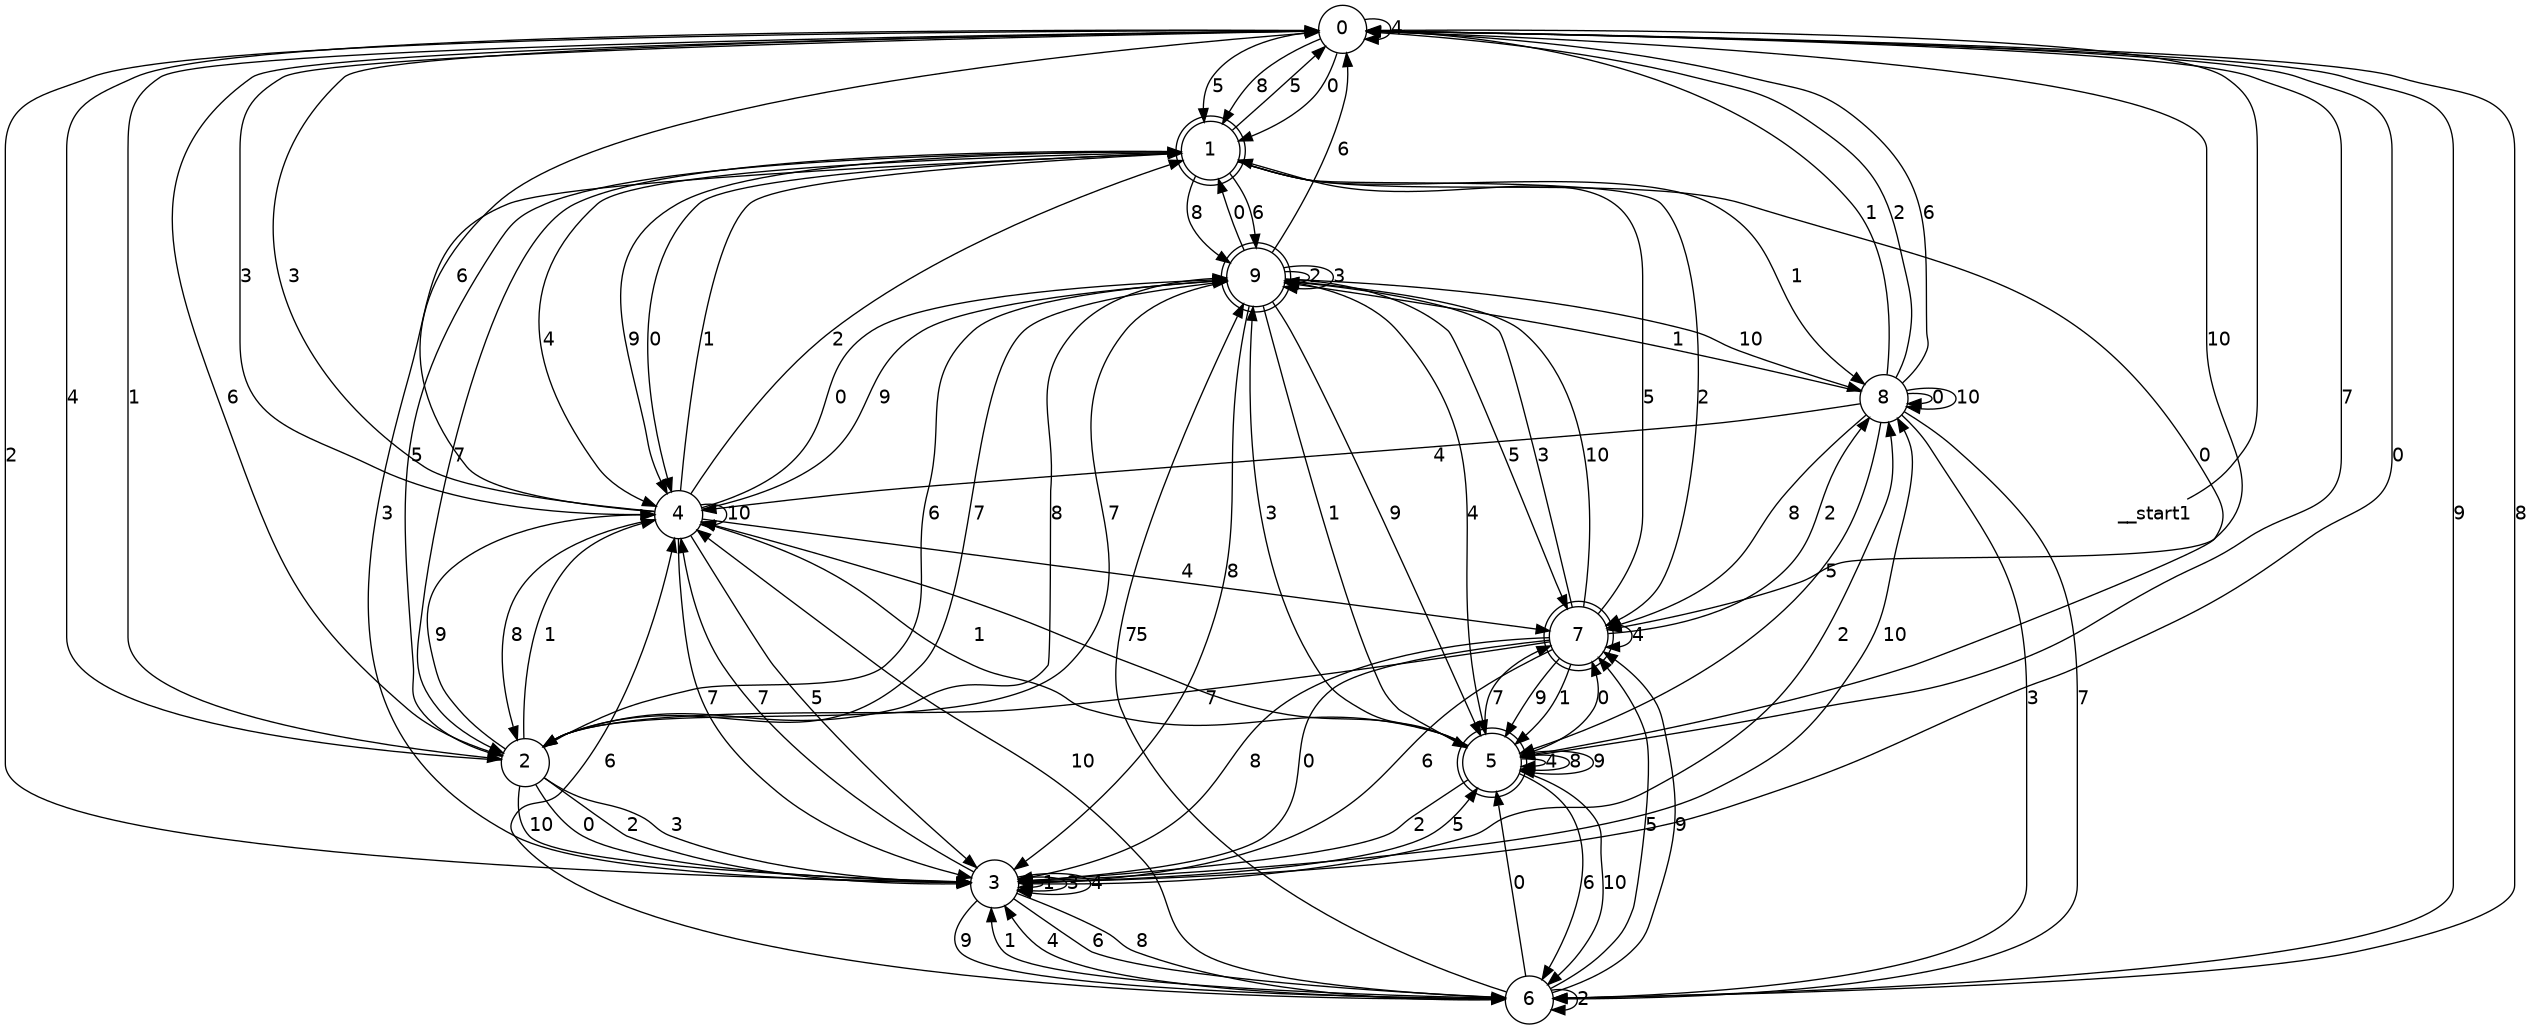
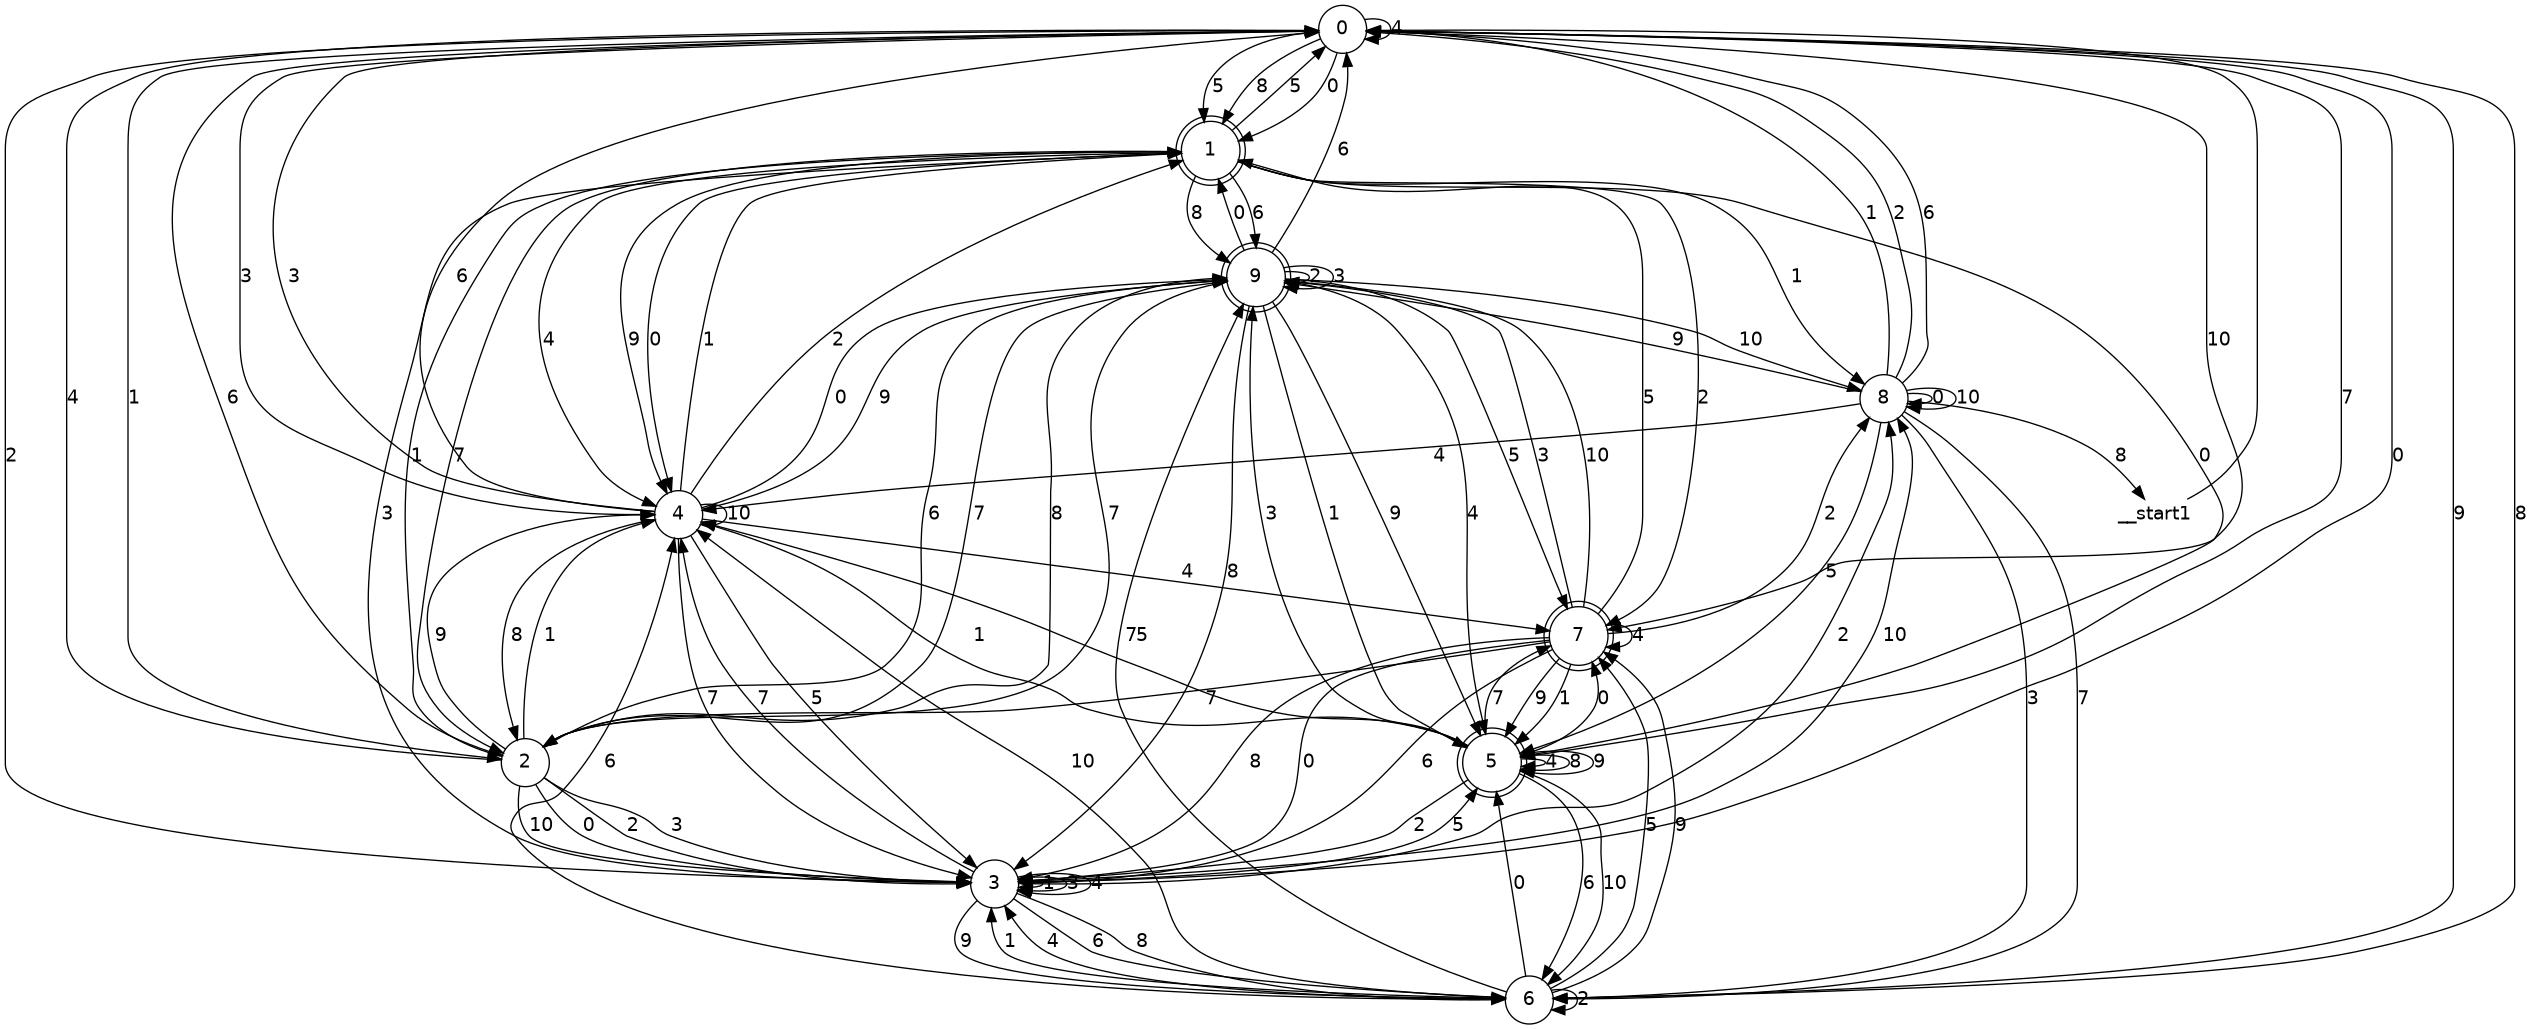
(1679, 341) -> (1679, 341)
(417, 457) -> (417, 457)
(1755, 536) -> (2031, 423)
